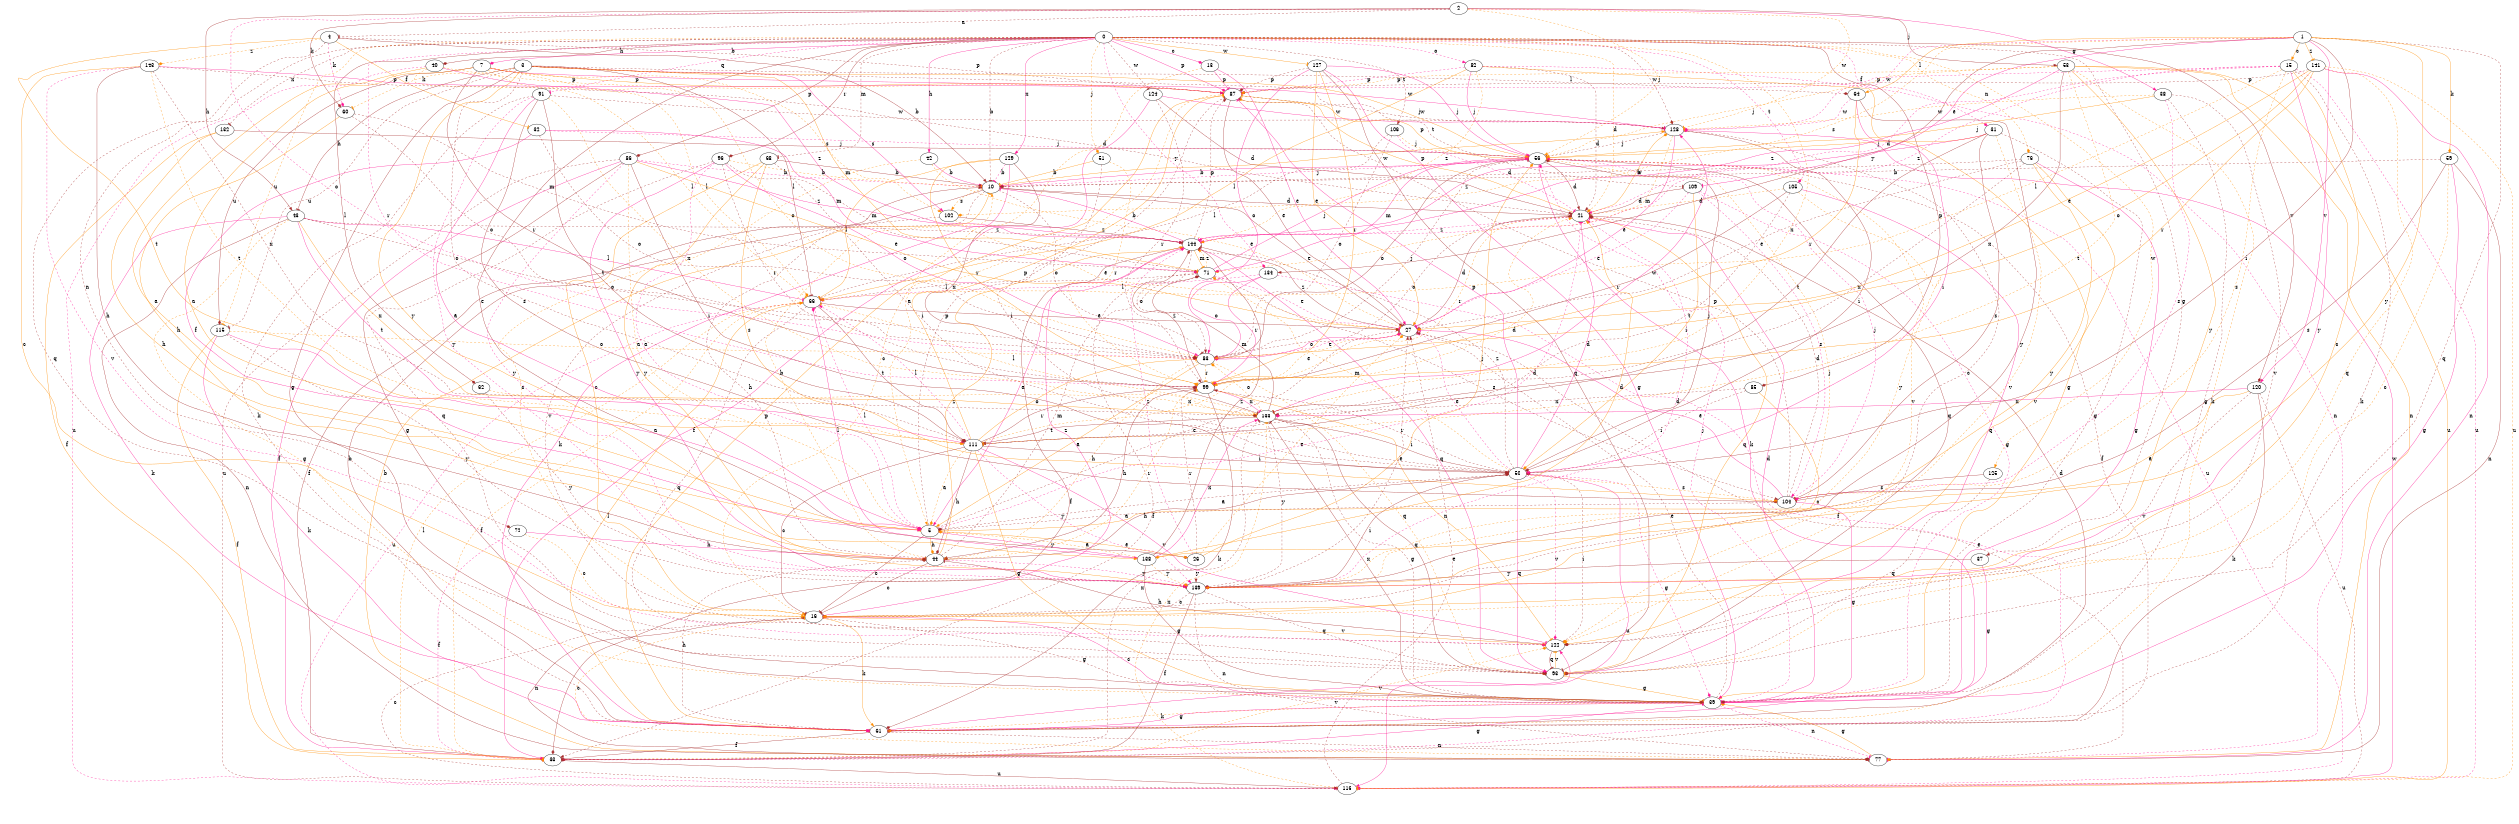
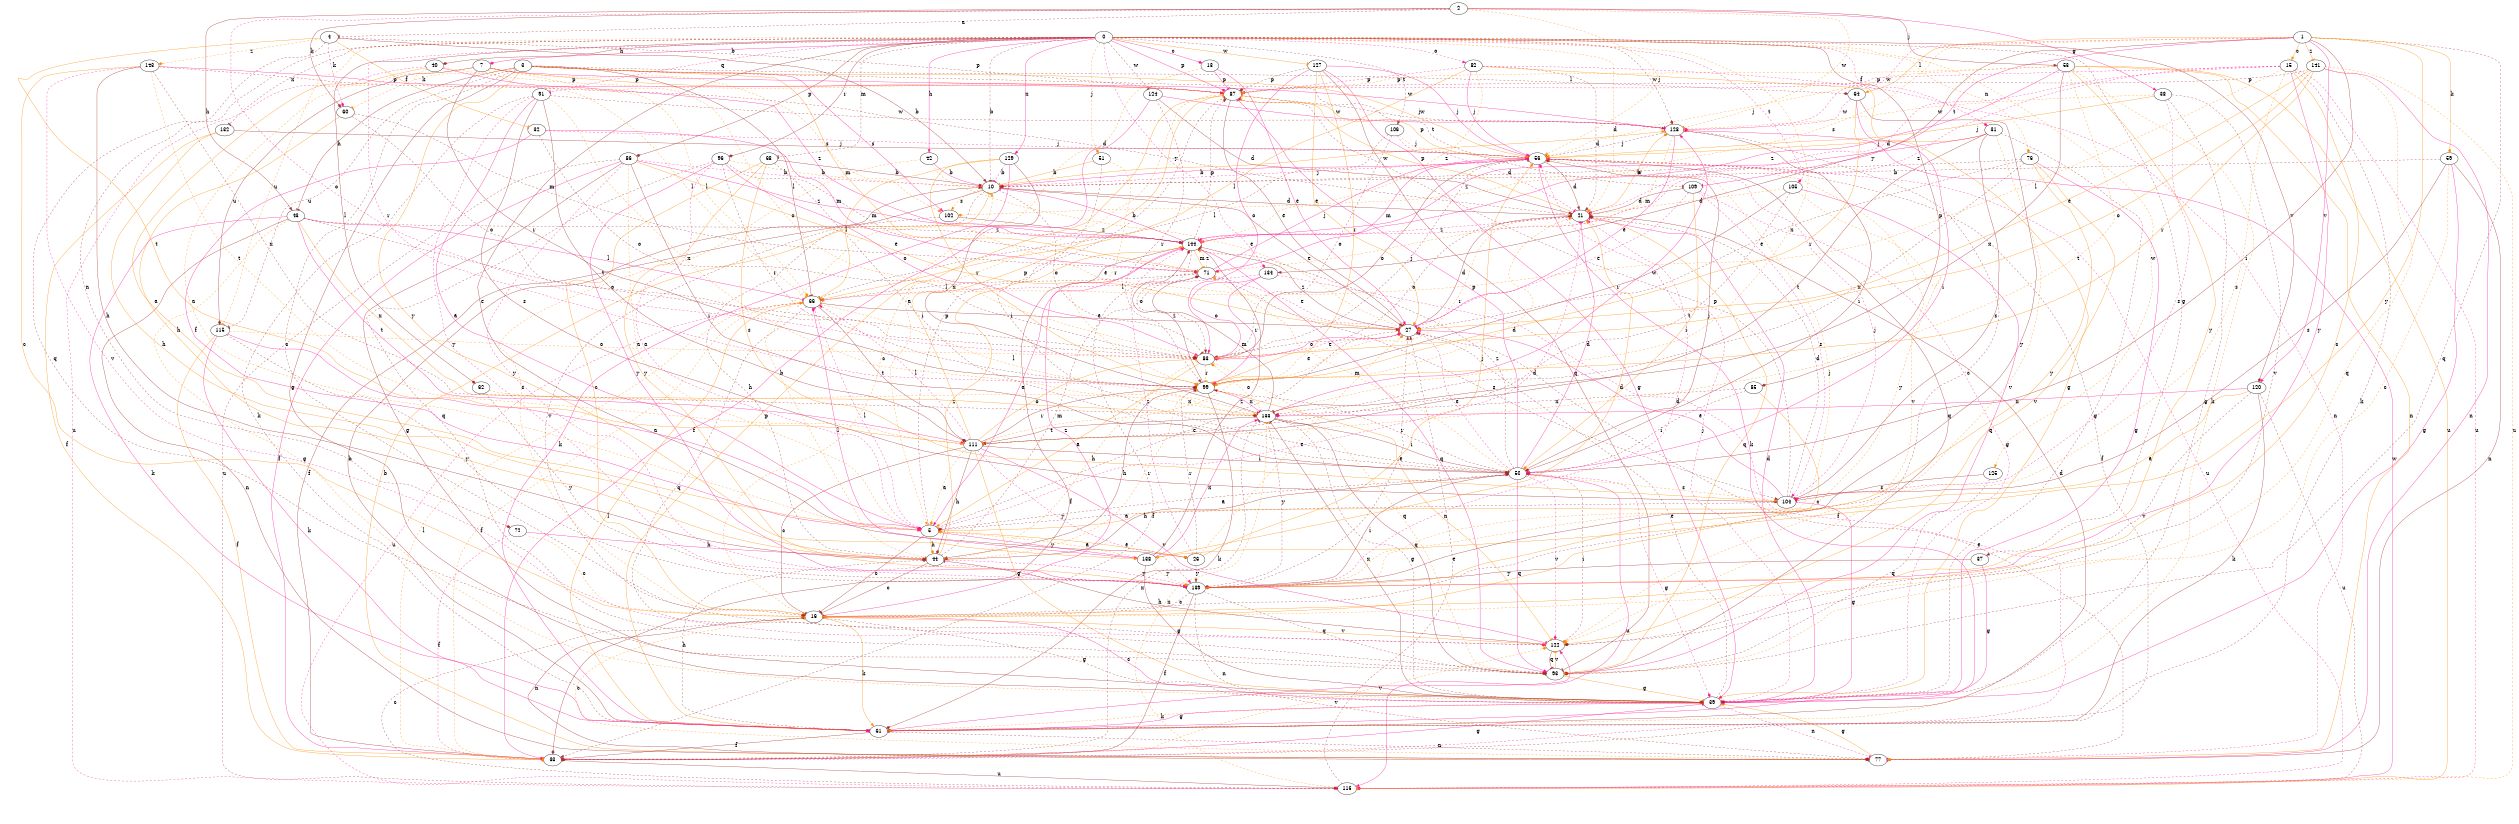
(1954, 112) -> (1954, 112)
(593, 325) -> (310, 396)
(337, 389) -> (337, 389)
